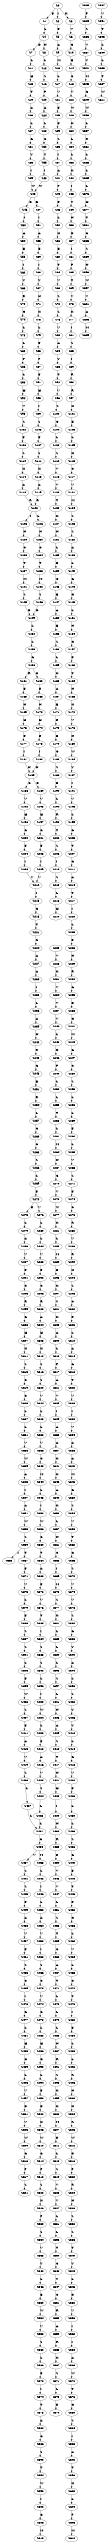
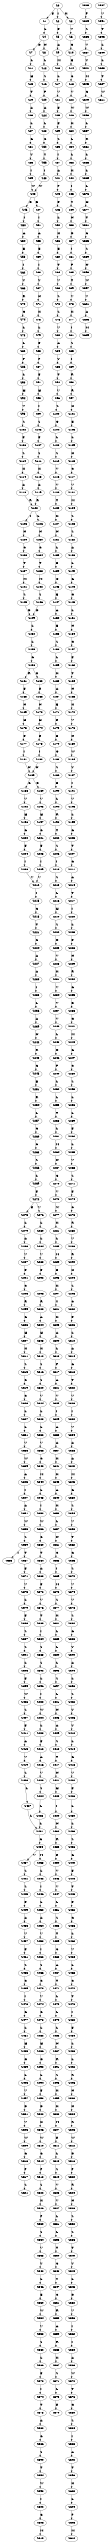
none -> (56, 933)
(40, 1285) -> none
